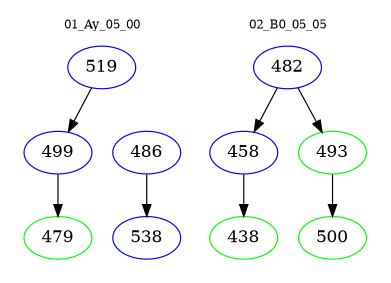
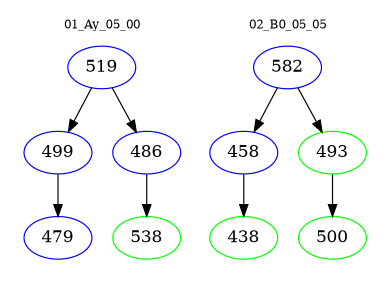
(288, 67) -> (288, 67)
none -> (121, 105)
(58, 238) -> (58, 238)
(147, 238) -> (147, 238)
